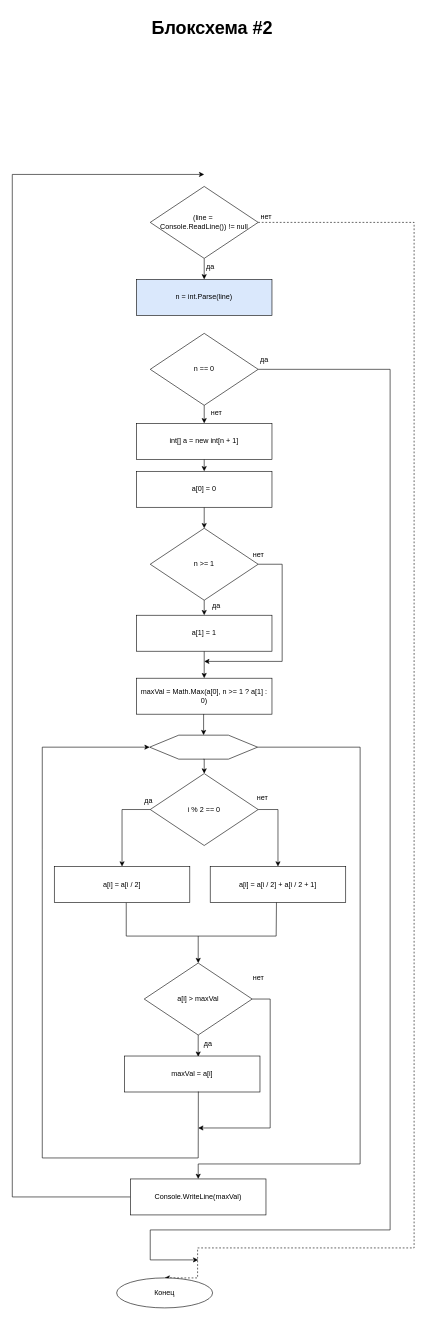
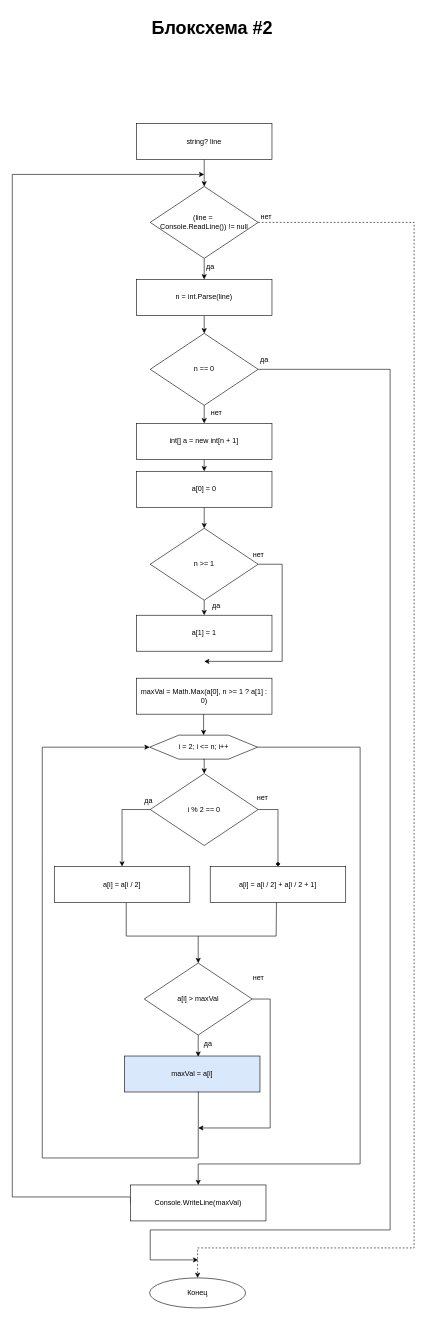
none -> (204, 141)
none -> (204, 180)
(204, 297) -> (204, 297)
none -> (204, 327)
(204, 672) -> none
none -> (204, 747)
(278, 861) -> (278, 860)
(192, 1074) -> (192, 1074)
(198, 1197) -> (198, 1203)
(165, 1293) -> (198, 1293)
